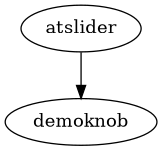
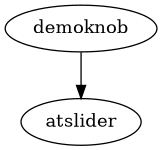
(81, 69) -> (81, 69)
